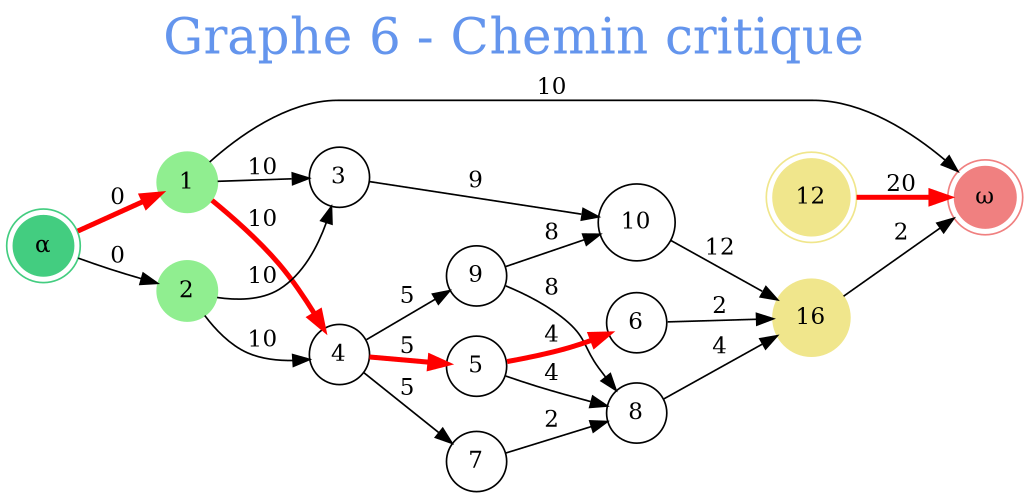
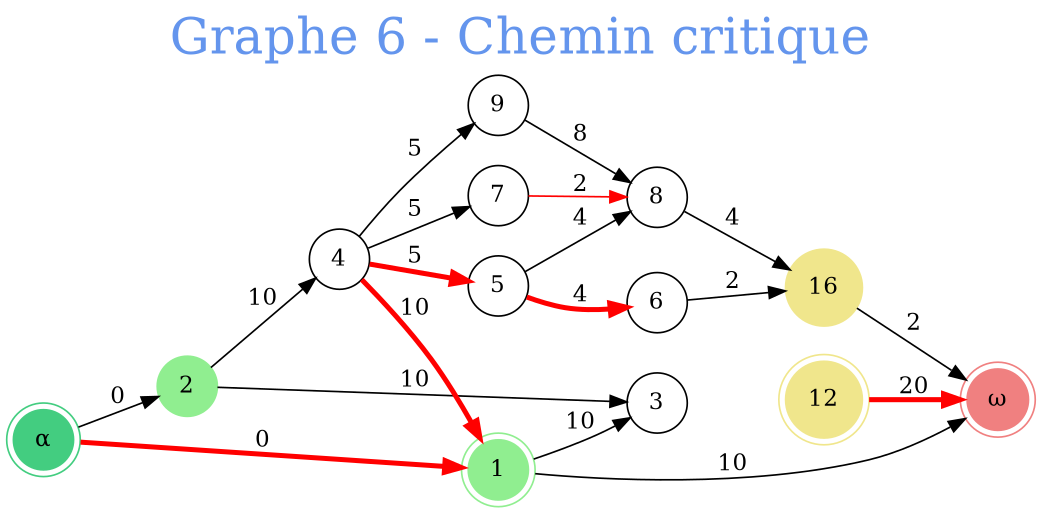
(187, 182) -> (498, 470)
(637, 222) -> none
(269, 252) -> (422, 347)
(549, 440) -> (569, 196)
